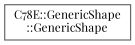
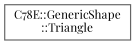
(68, 22) -> (68, 22)
